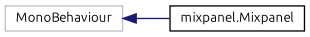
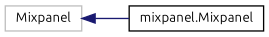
(64, 18) -> (43, 18)
